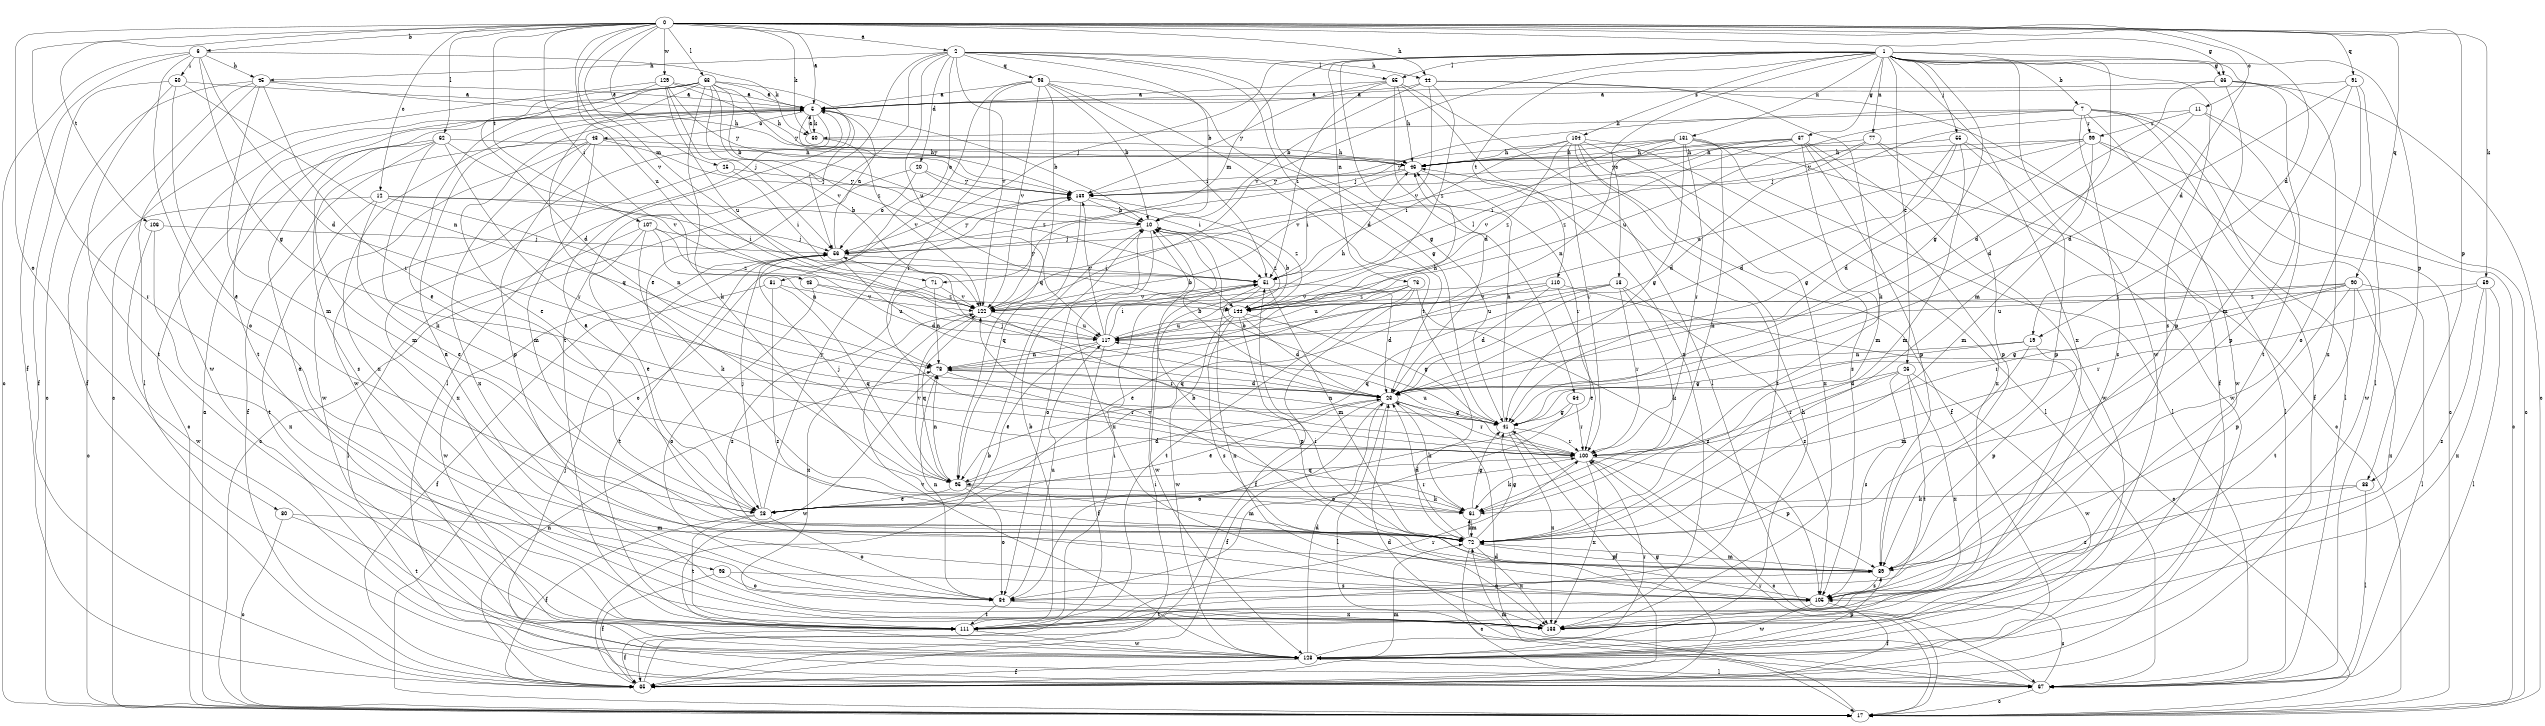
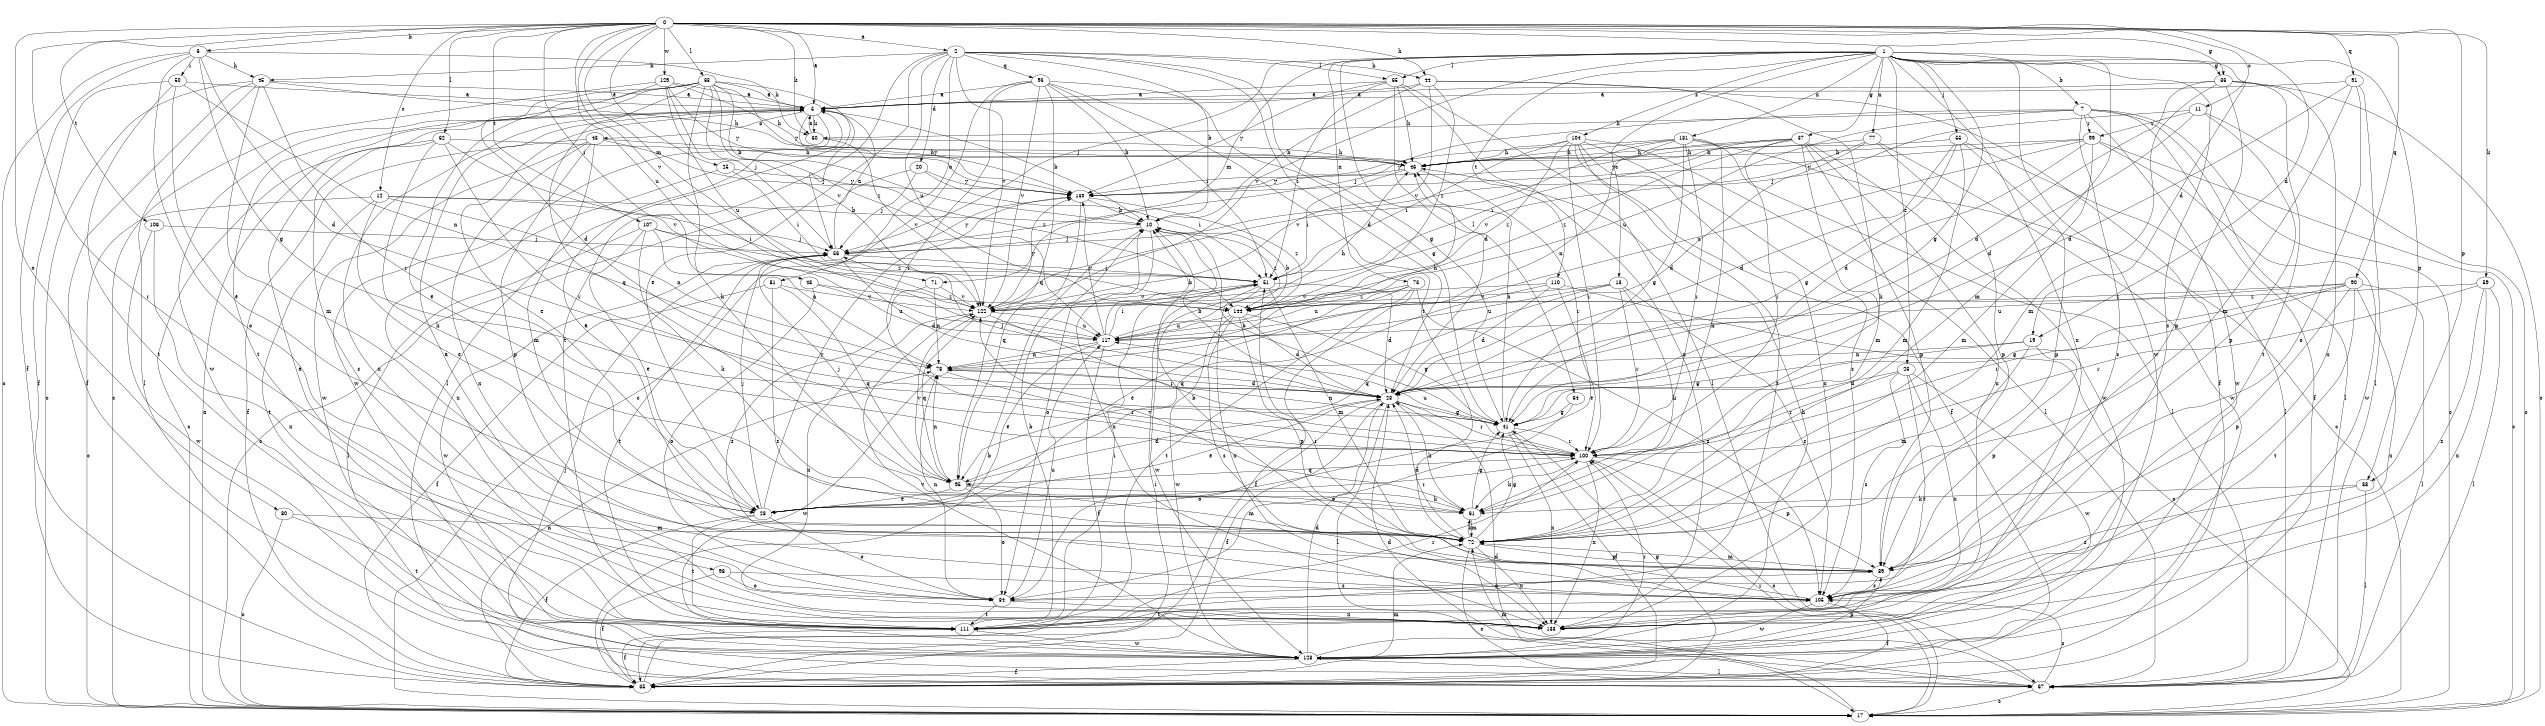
(882, 211) -> (882, 211)
(790, 274) -> (956, 272)
(1579, 426) -> (1770, 339)
(651, 497) -> (1901, 415)
